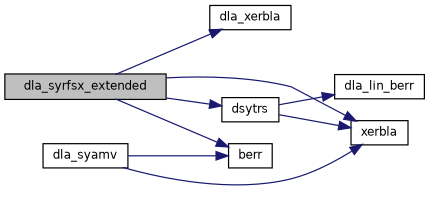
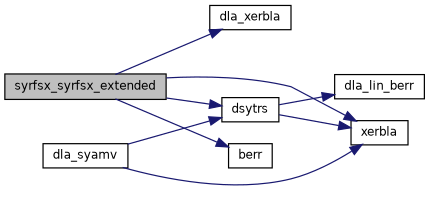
(85, 87) -> (85, 87)
(172, 156) -> (169, 133)
